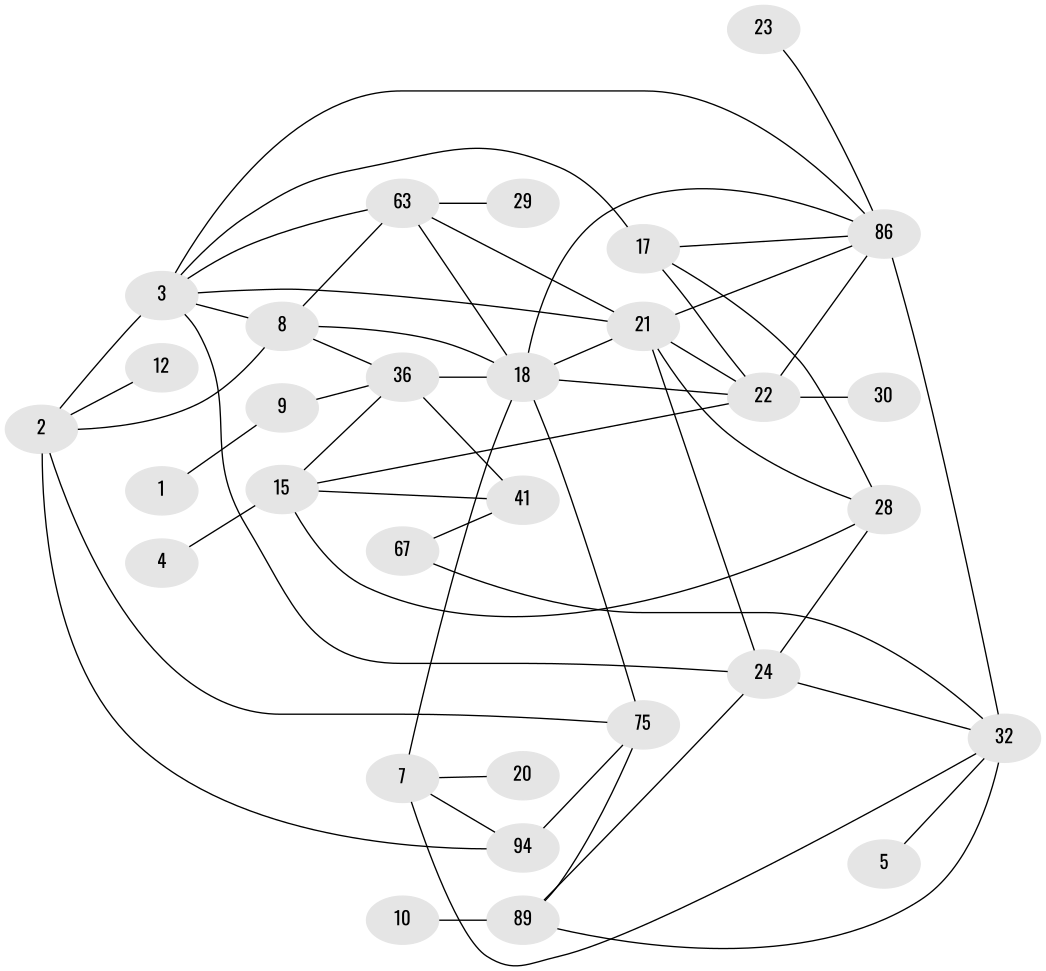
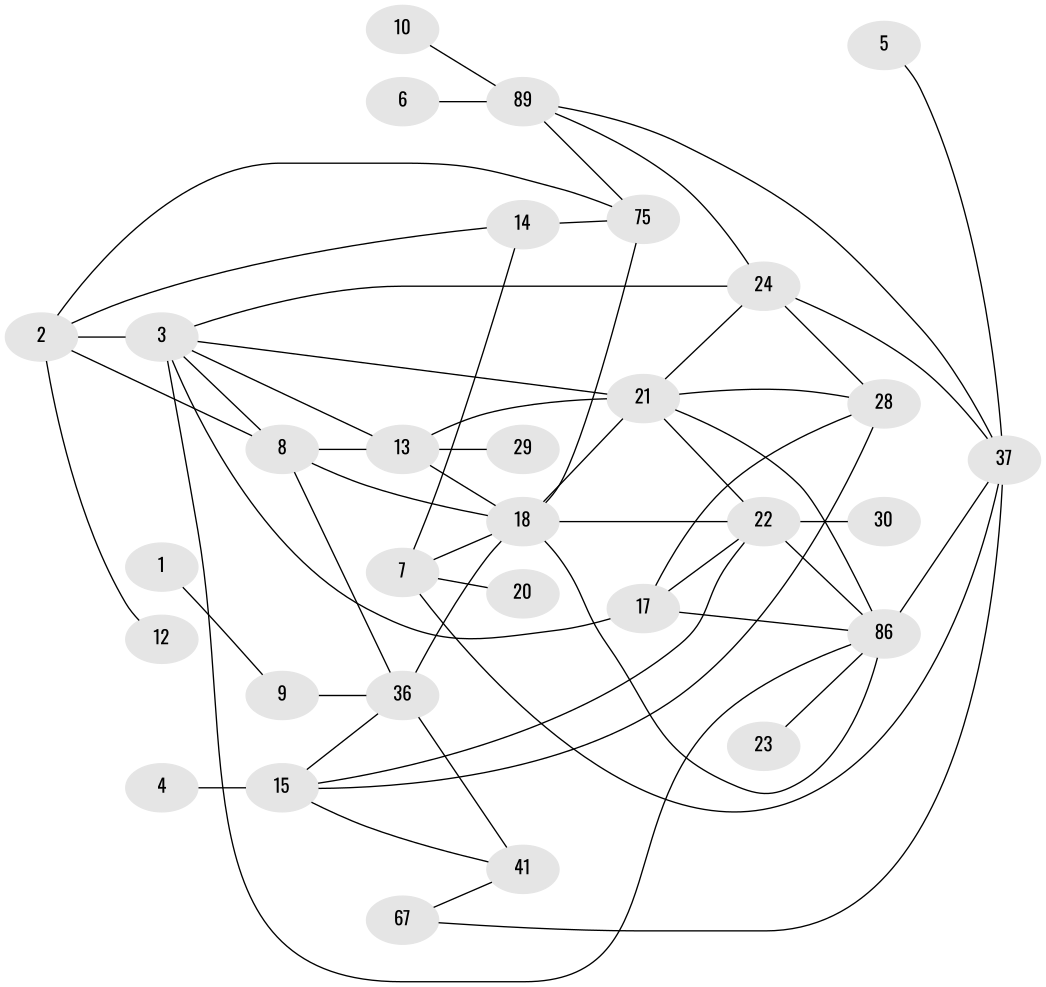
none -> (403, 102)
(403, 203) -> (403, 449)
(1004, 738) -> (1004, 460)
(523, 848) -> (523, 225)
